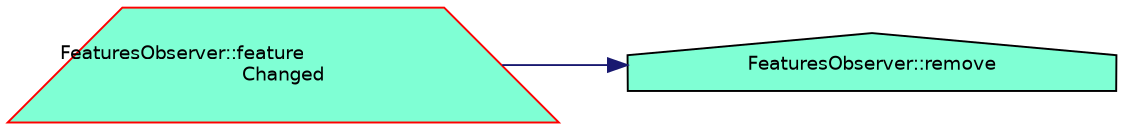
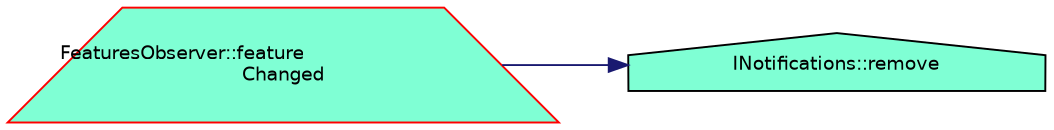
(872, 65) -> (837, 65)
